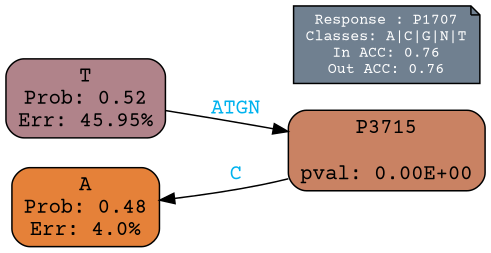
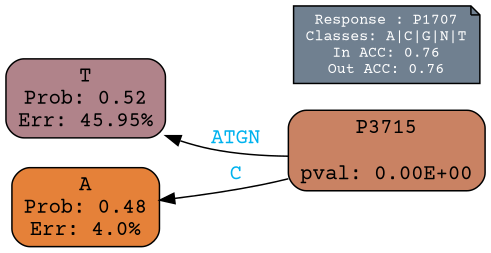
(219, 119) -> (234, 153)
